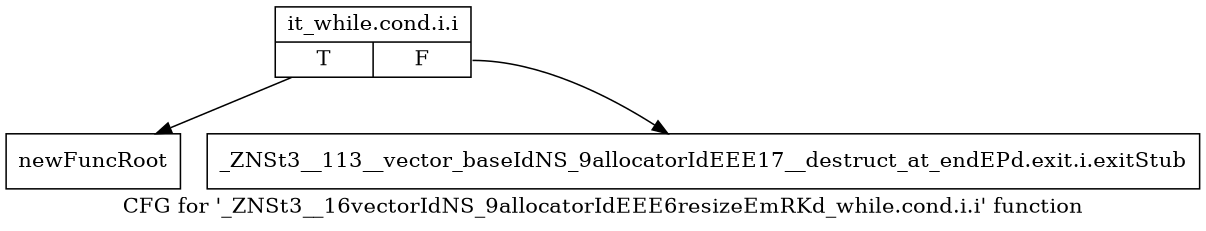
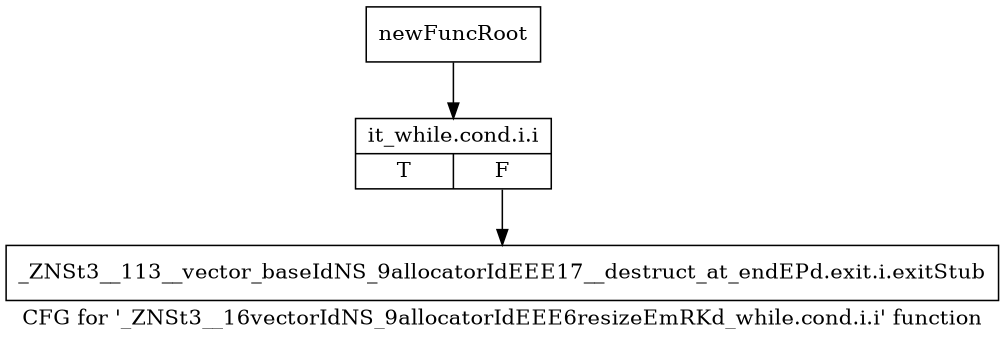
(231, 103) -> (453, 83)
